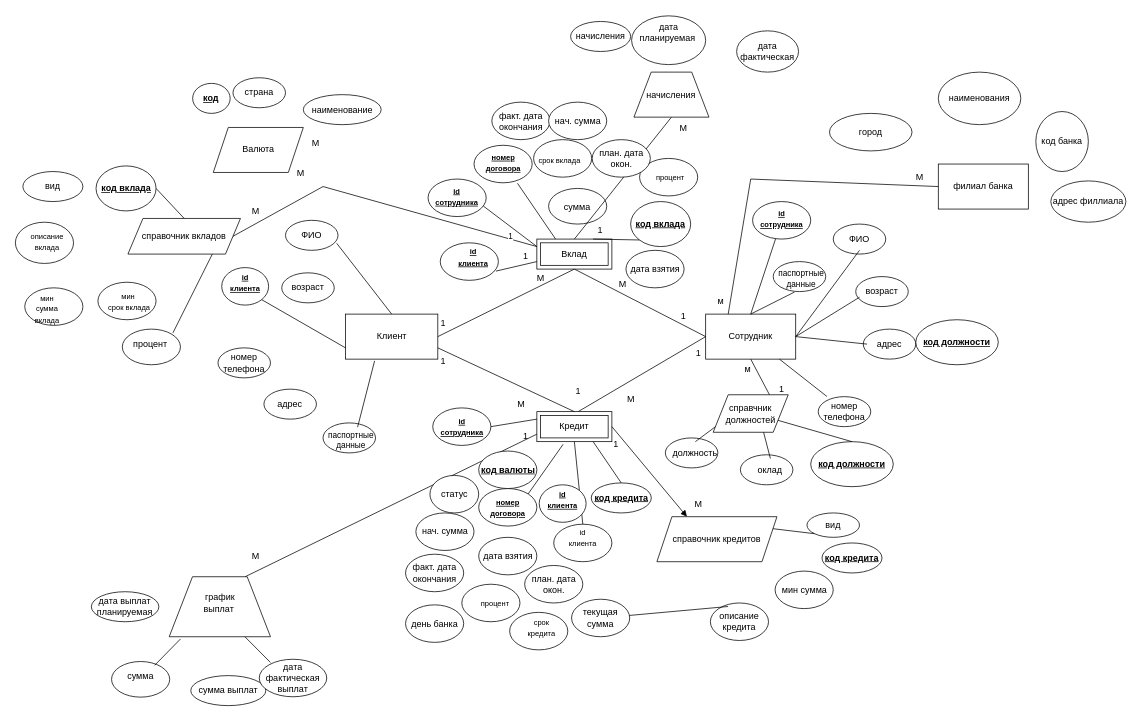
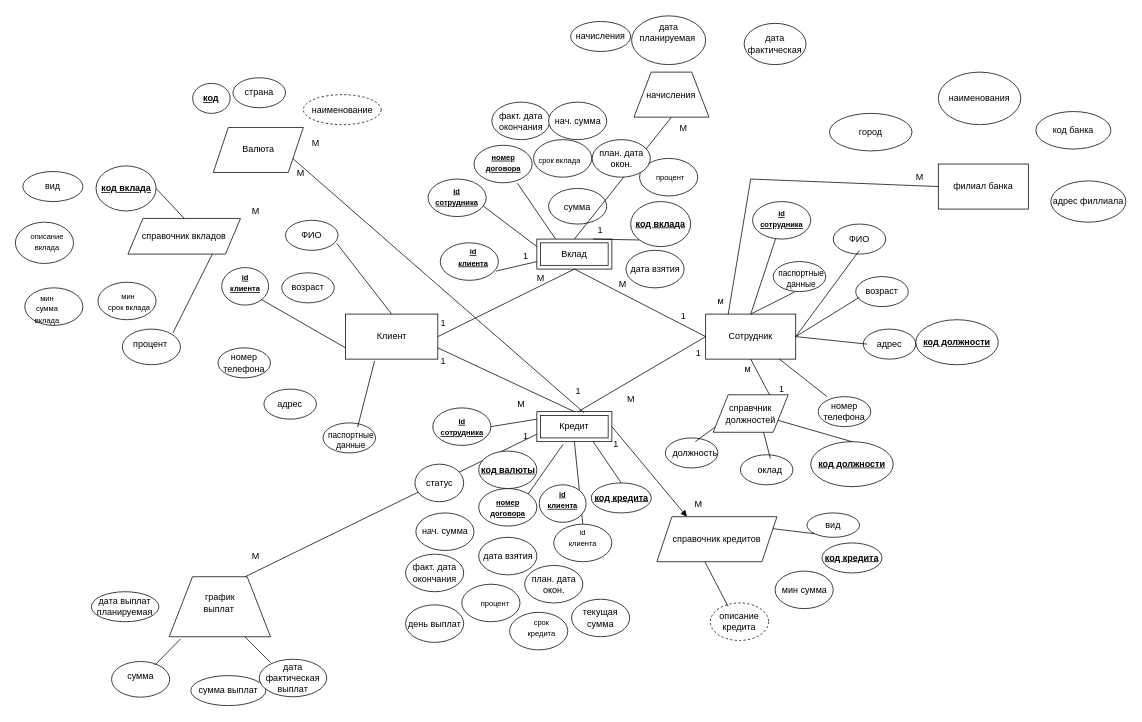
(767, 51) -> (775, 44)
(342, 110) -> (342, 110)
(1062, 141) -> (1073, 130)
(433, 217) -> none
none -> (438, 285)
(454, 494) -> (439, 483)
(679, 611) -> (716, 584)
(739, 621) -> (739, 621)
(435, 624) -> (435, 624)
